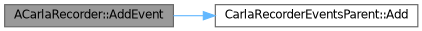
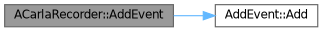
(317, 16) -> (267, 16)
